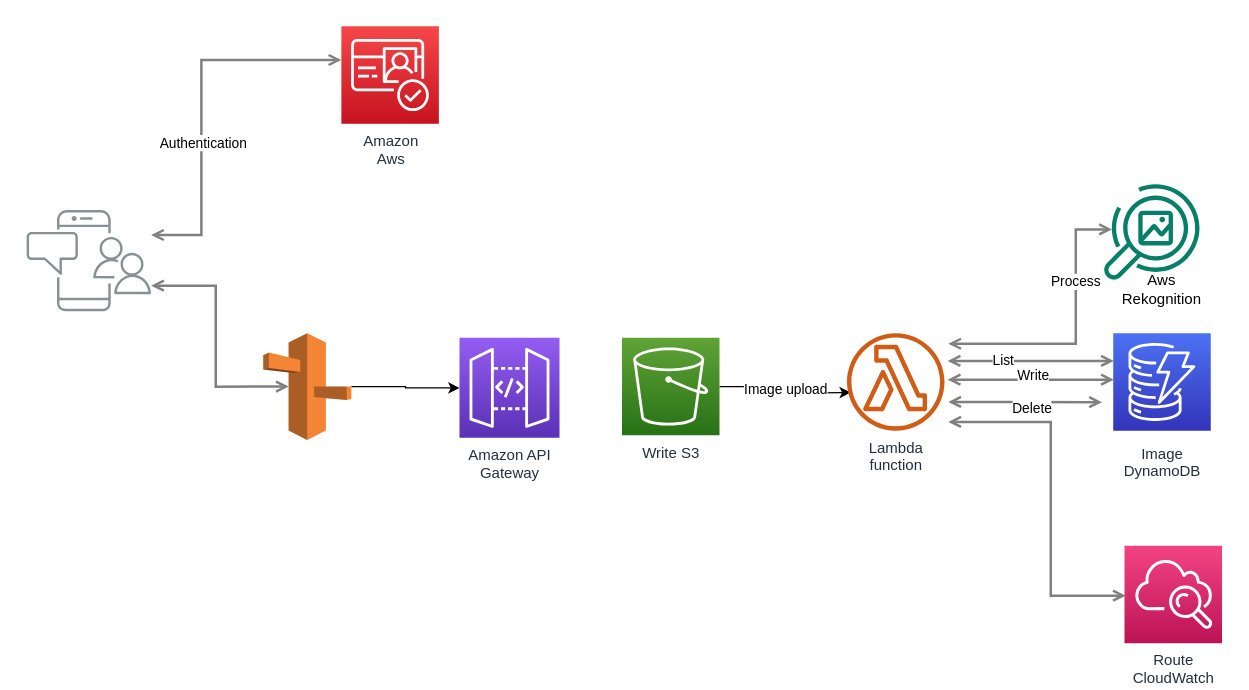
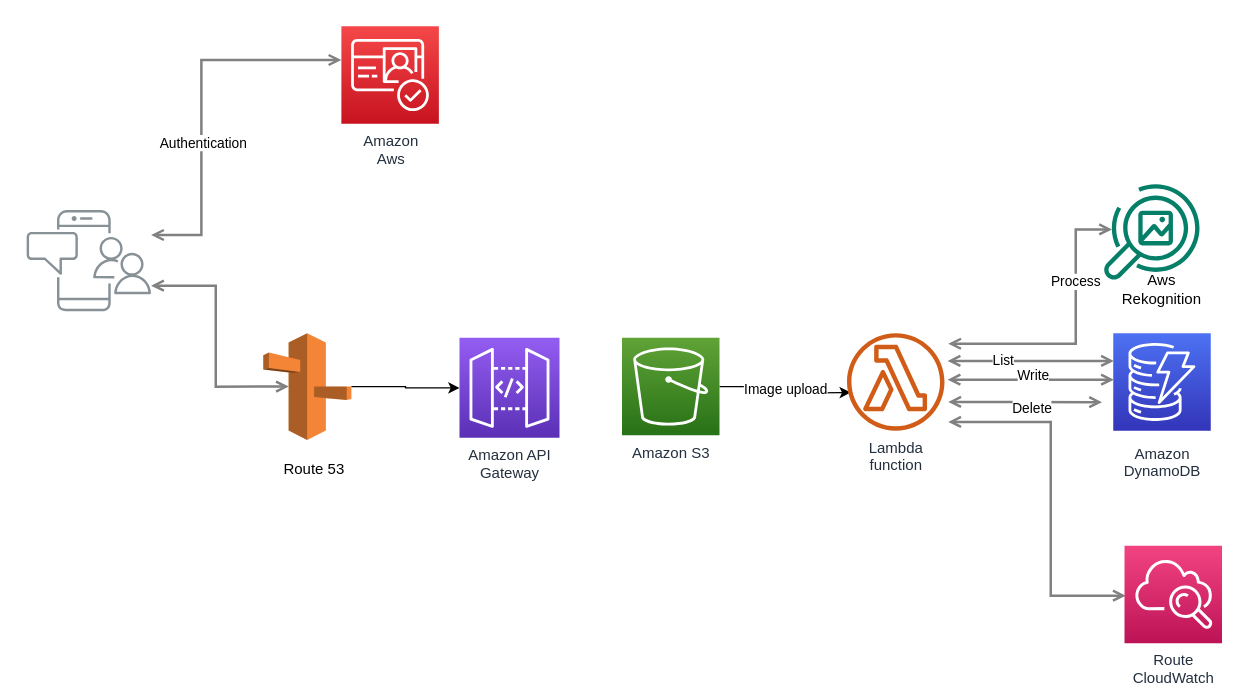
(671, 453) -> (671, 453)
(1163, 464) -> (1163, 464)
none -> (314, 469)
